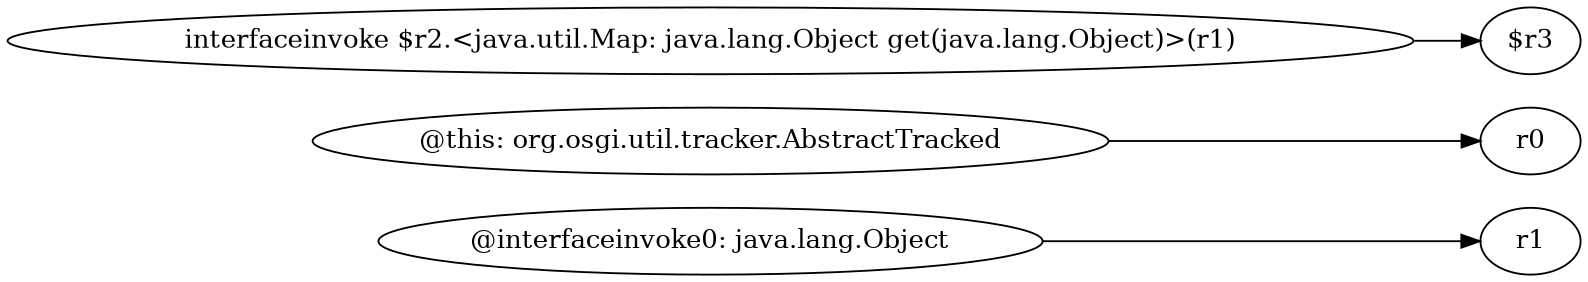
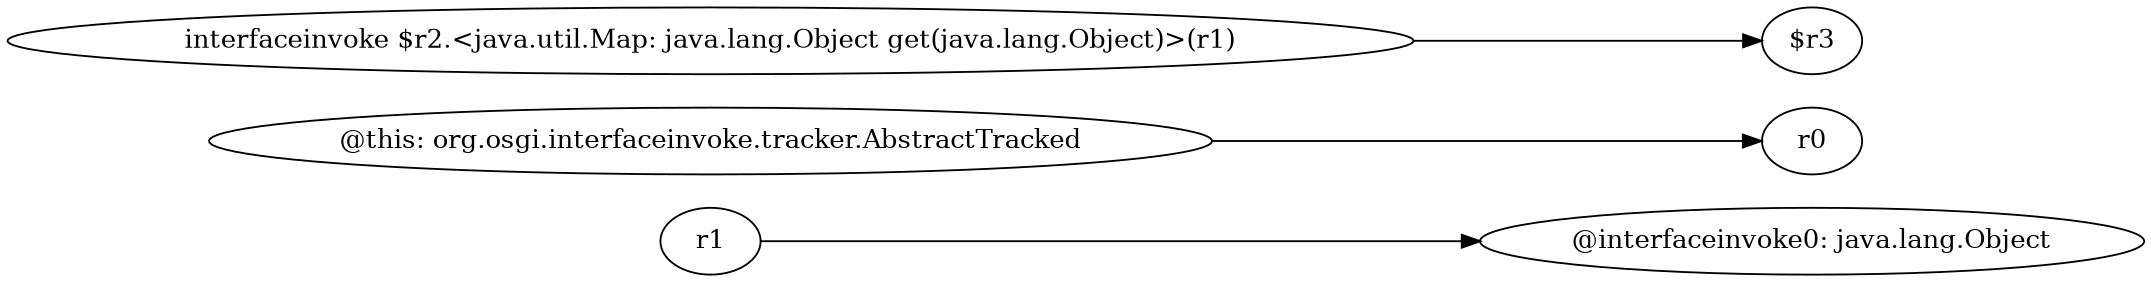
(711, 141) -> (711, 141)
(1252, 241) -> (1111, 241)
